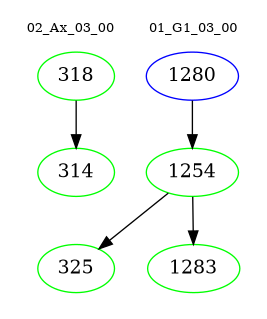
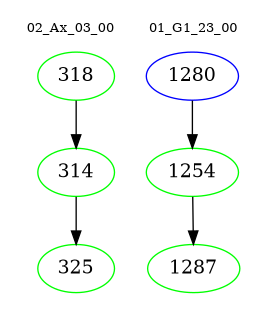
(194, 29) -> (194, 29)
(145, 212) -> (76, 214)
(194, 269) -> (194, 269)
